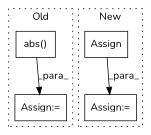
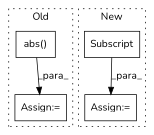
(106, 44) -> (112, 44)
